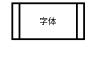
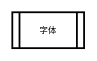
(48, 21) -> (48, 30)
